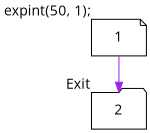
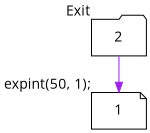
(119, 69) -> (119, 69)
